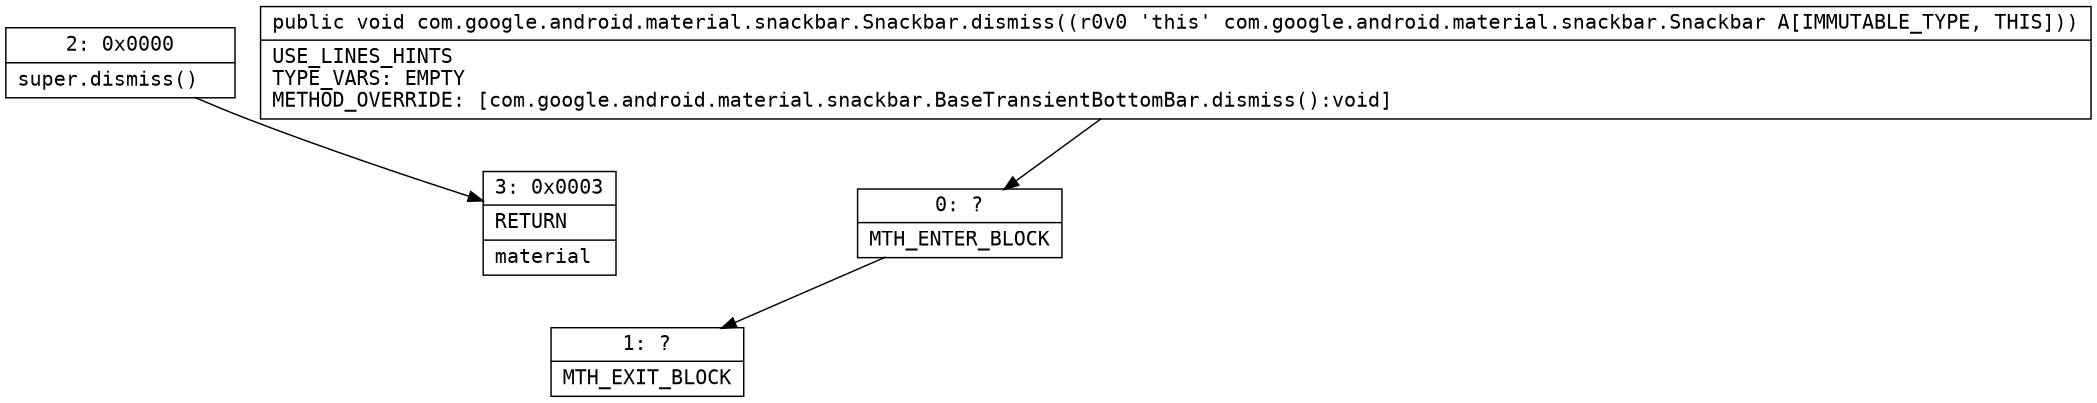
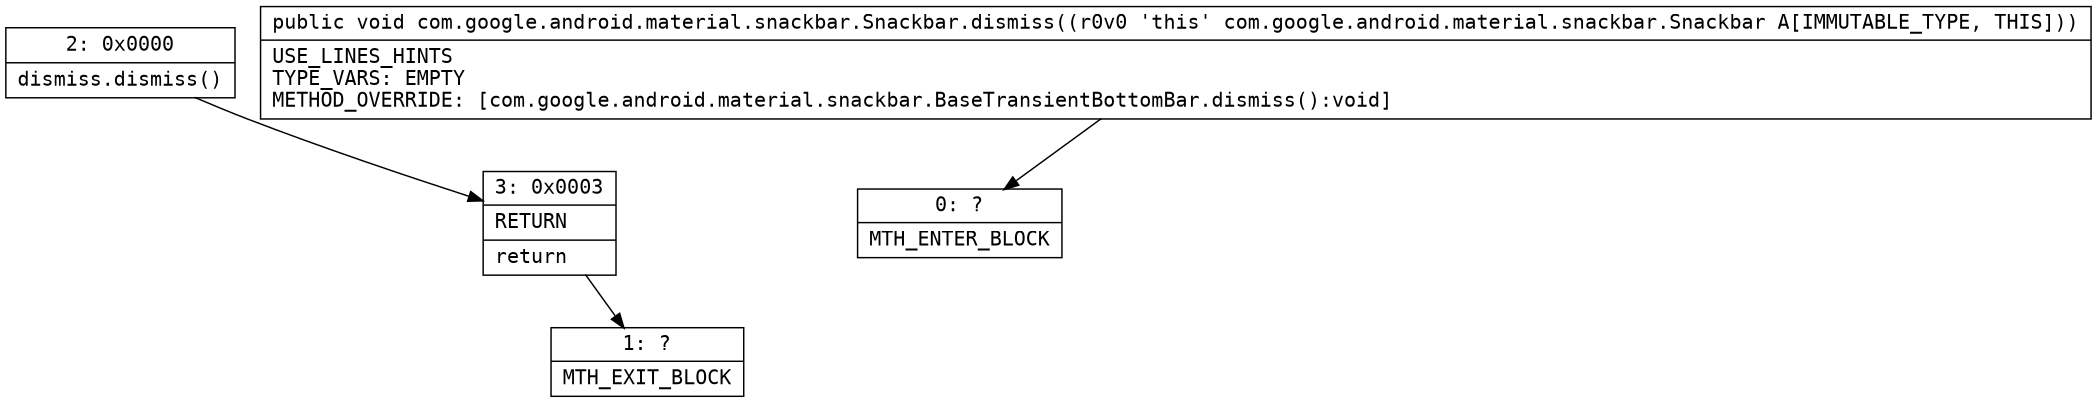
(108, 80) -> (120, 80)
(544, 257) -> (531, 257)
(810, 290) -> (600, 295)
